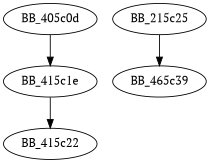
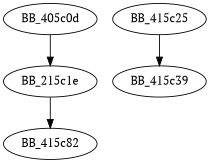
(159, 19) -> (159, 19)
(50, 81) -> (50, 81)
(159, 81) -> (159, 81)
(50, 144) -> (50, 144)
